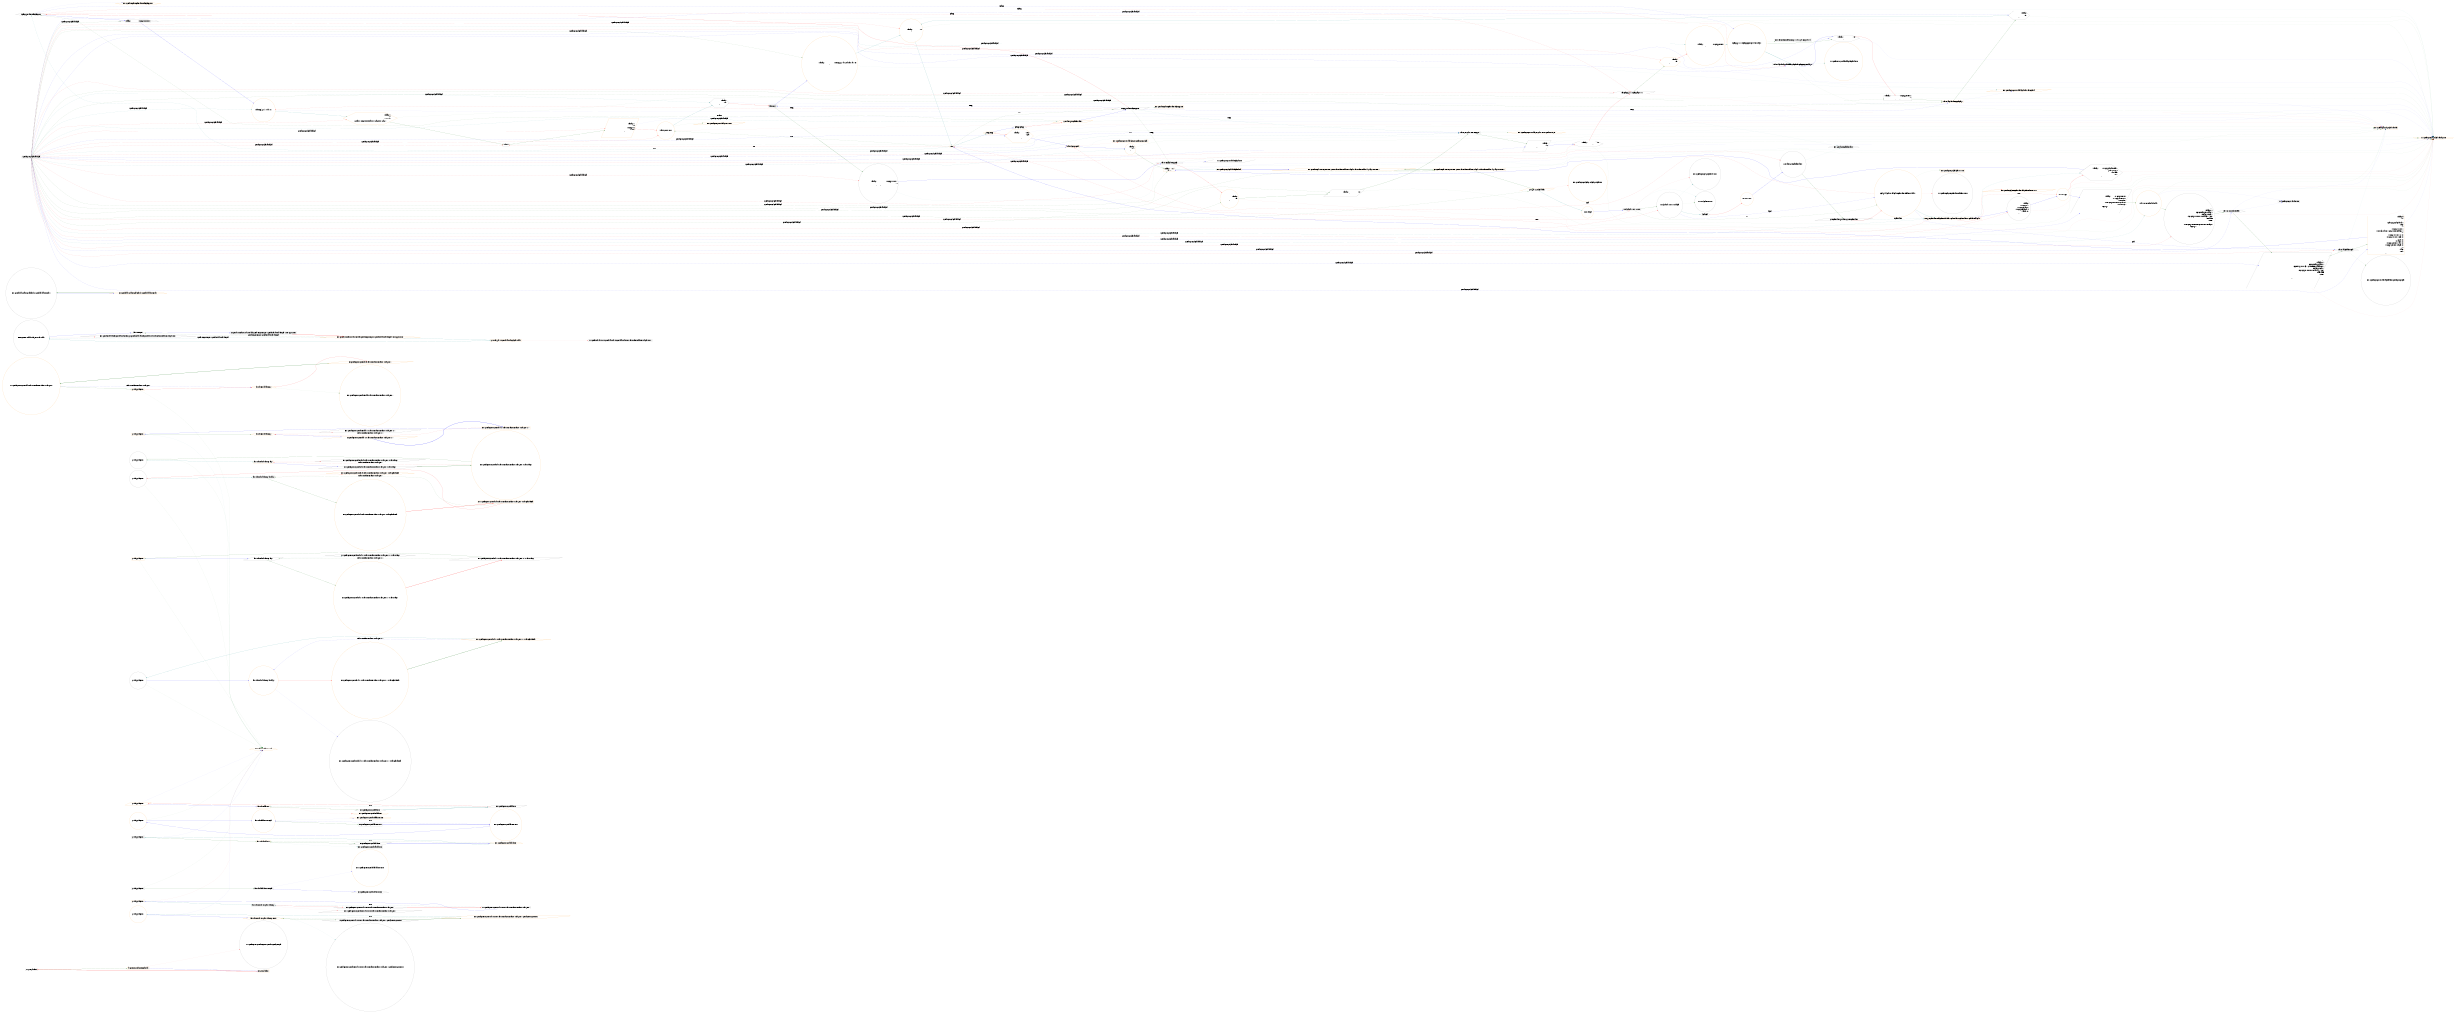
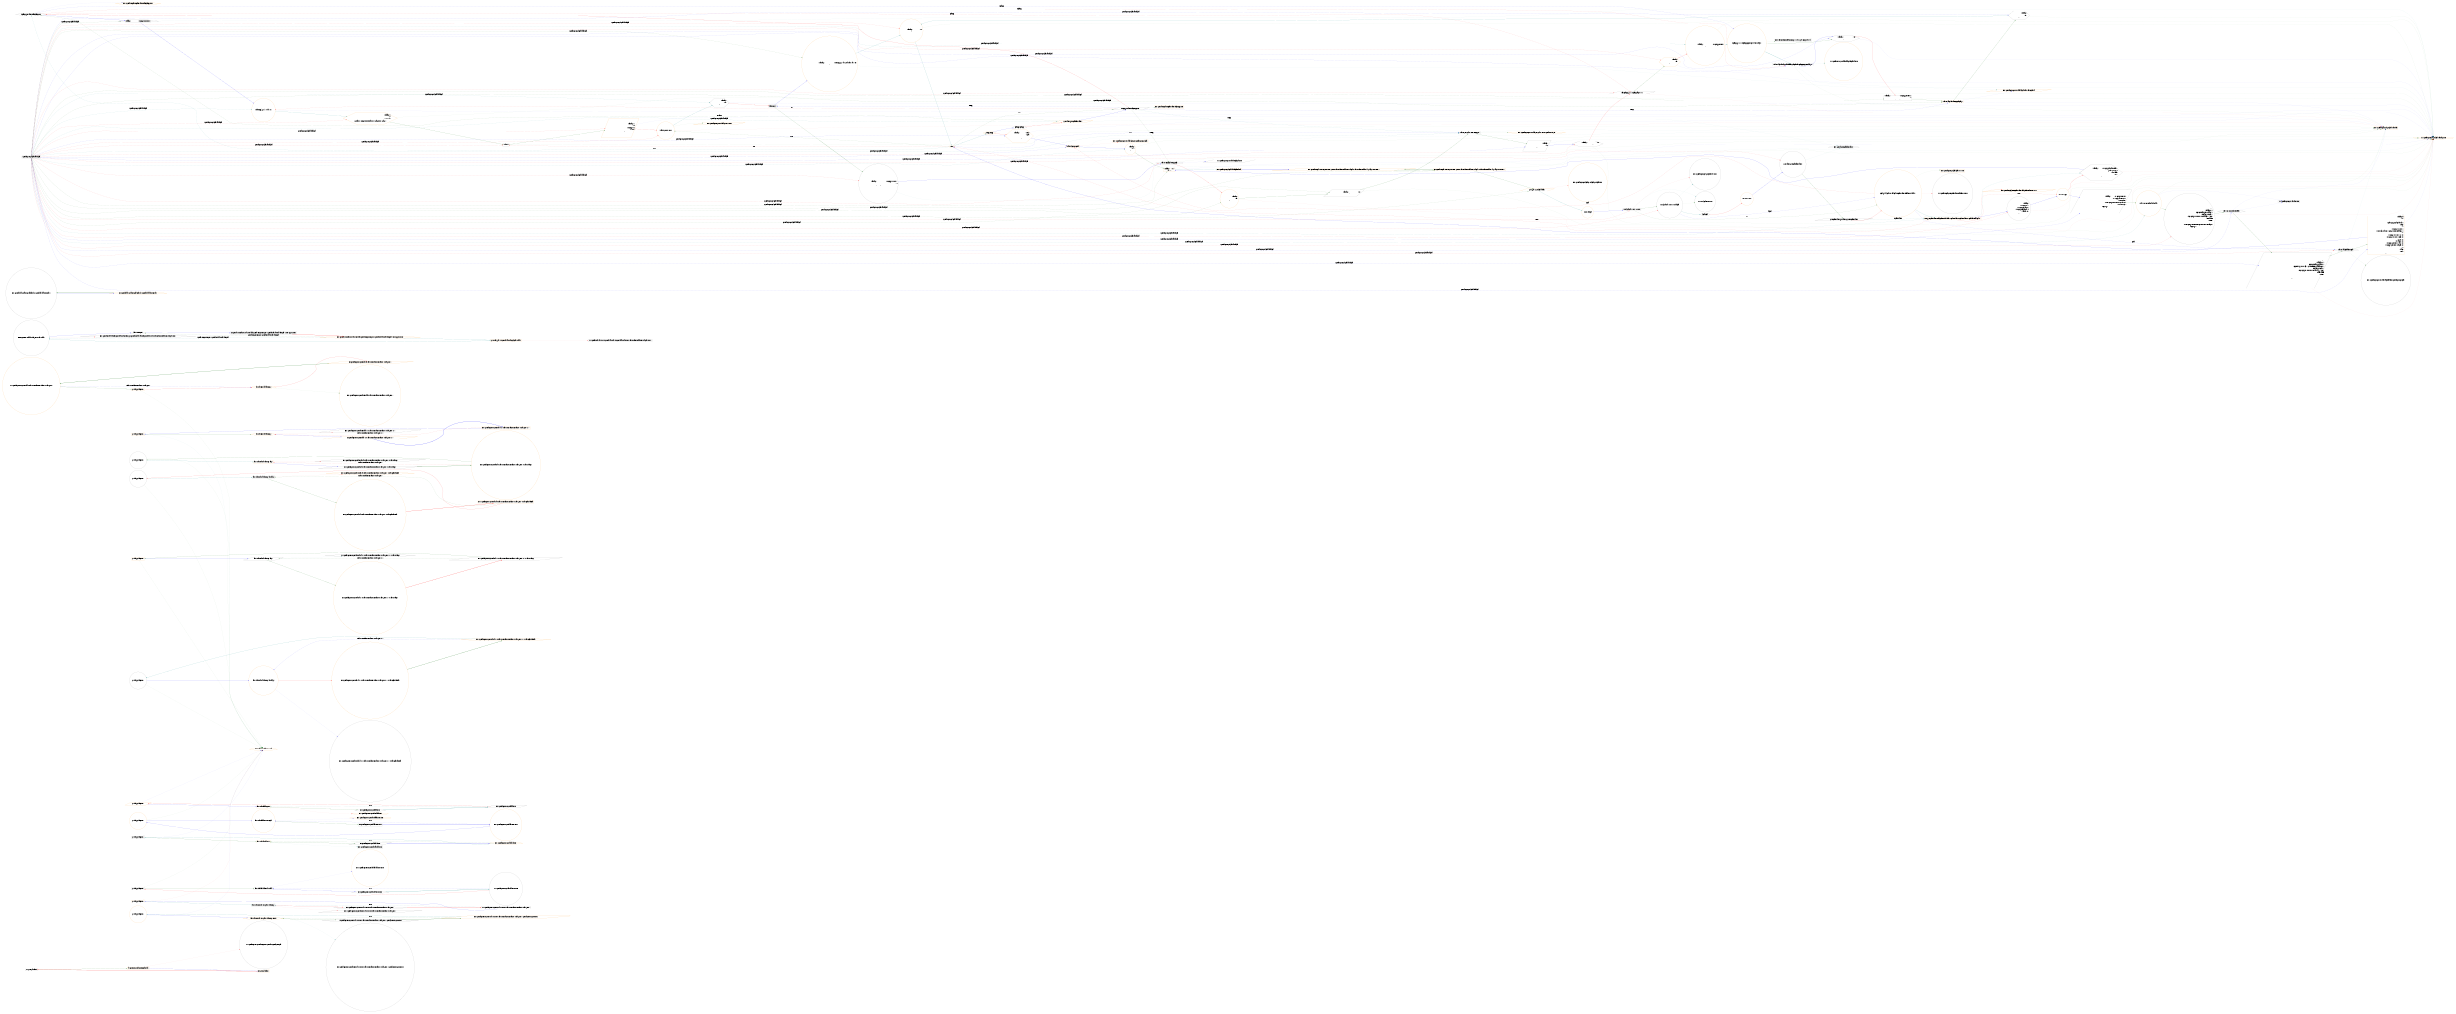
(792, 108) -> (792, 108)
(263, 807) -> (263, 807)
(263, 889) -> (263, 889)
none -> (506, 889)
